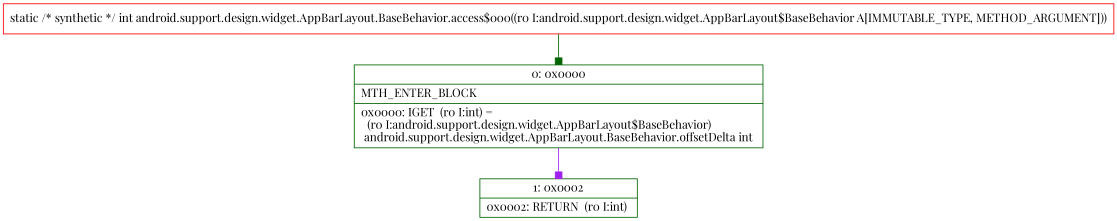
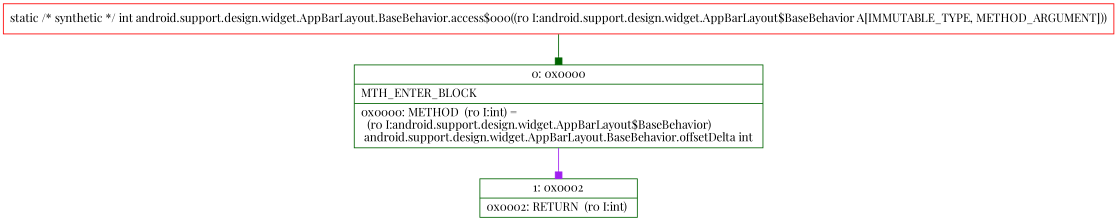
(429, 113) -> (441, 113)
